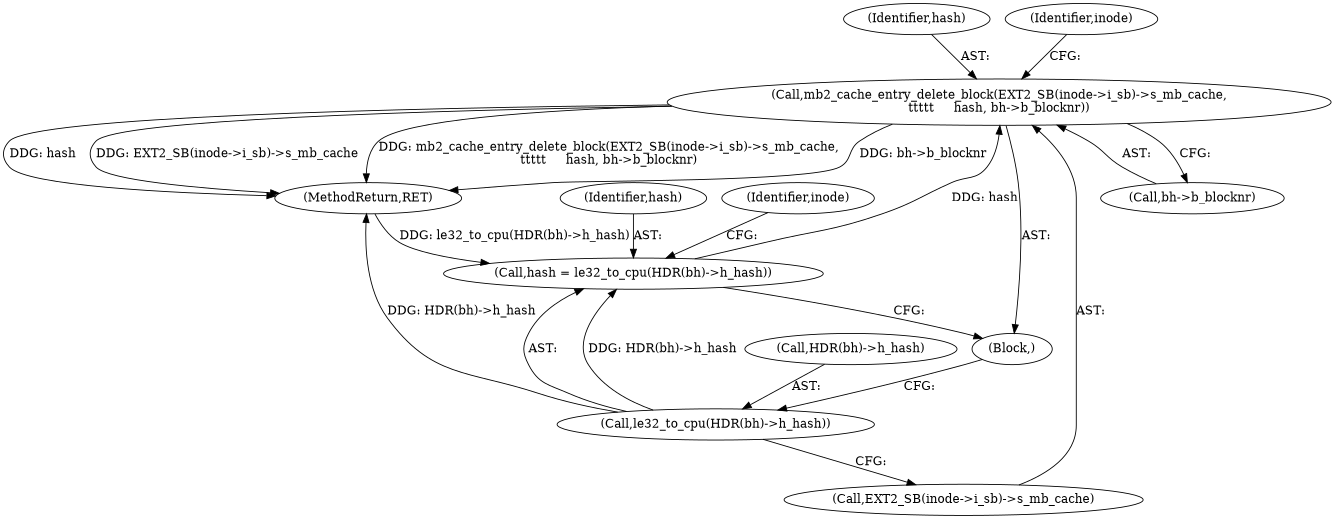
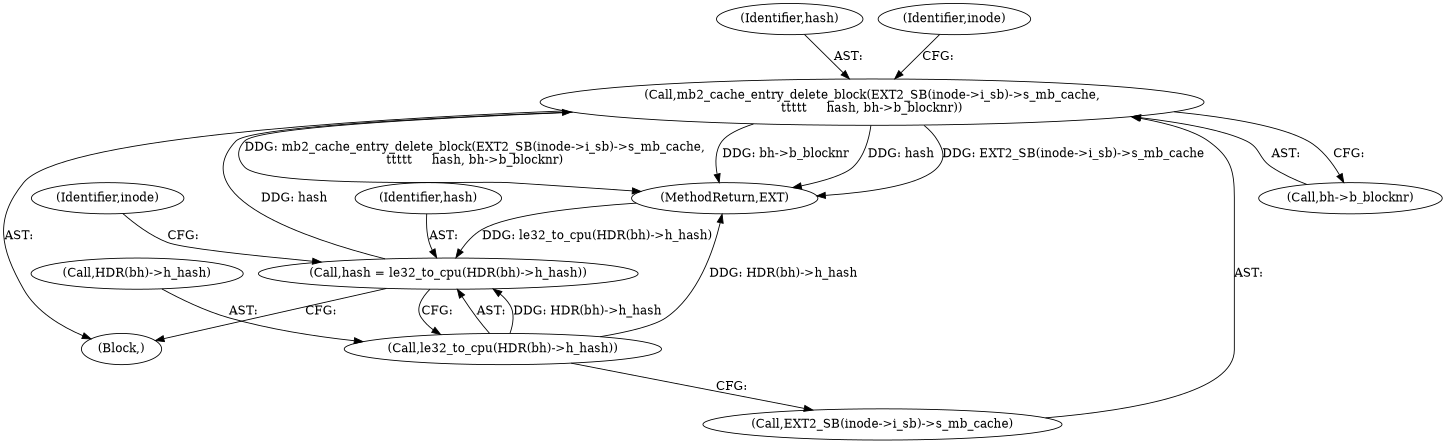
(368, 198) -> (725, 198)
(885, 385) -> (419, 310)
